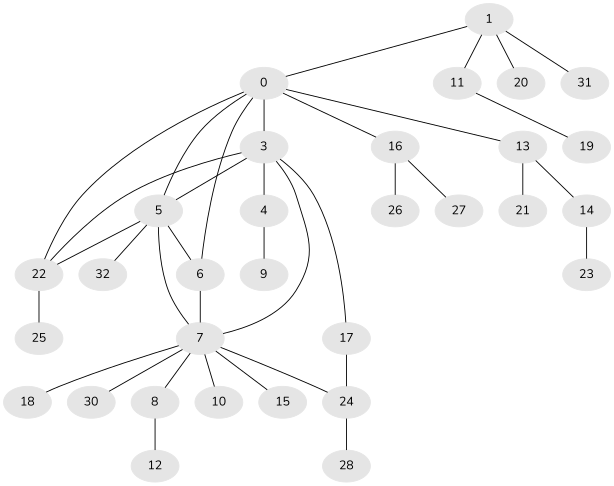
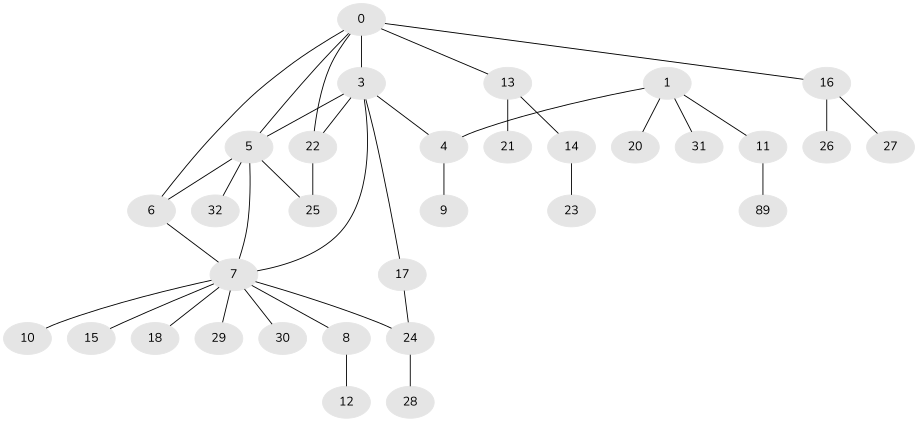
(376, 51) -> (552, 108)
(587, 147) -> (763, 211)
(99, 243) -> (281, 179)
none -> (219, 338)
